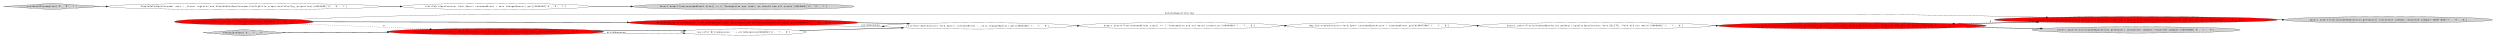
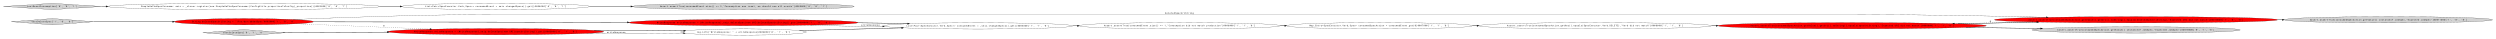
none -> (52, 22)
